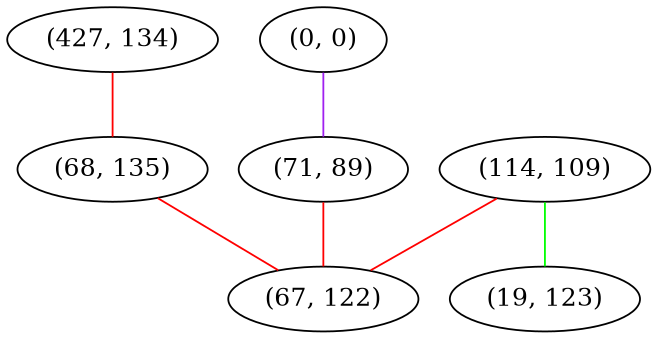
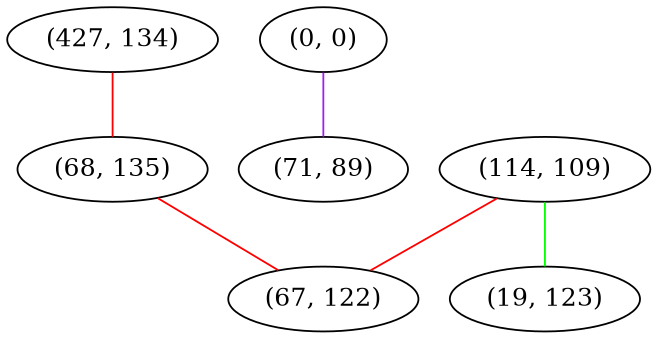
(323, 234) -> none
